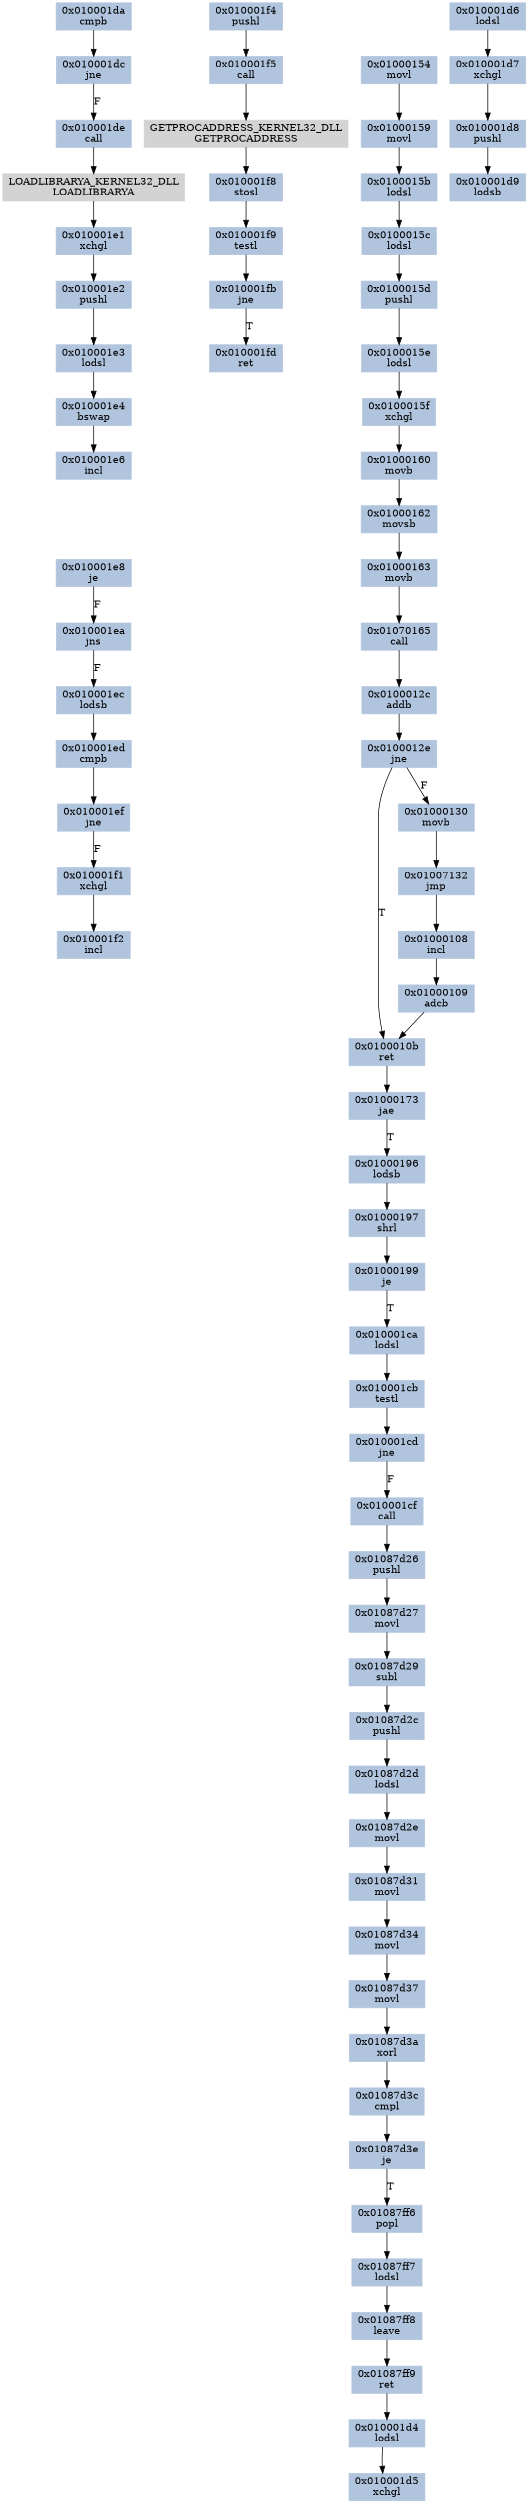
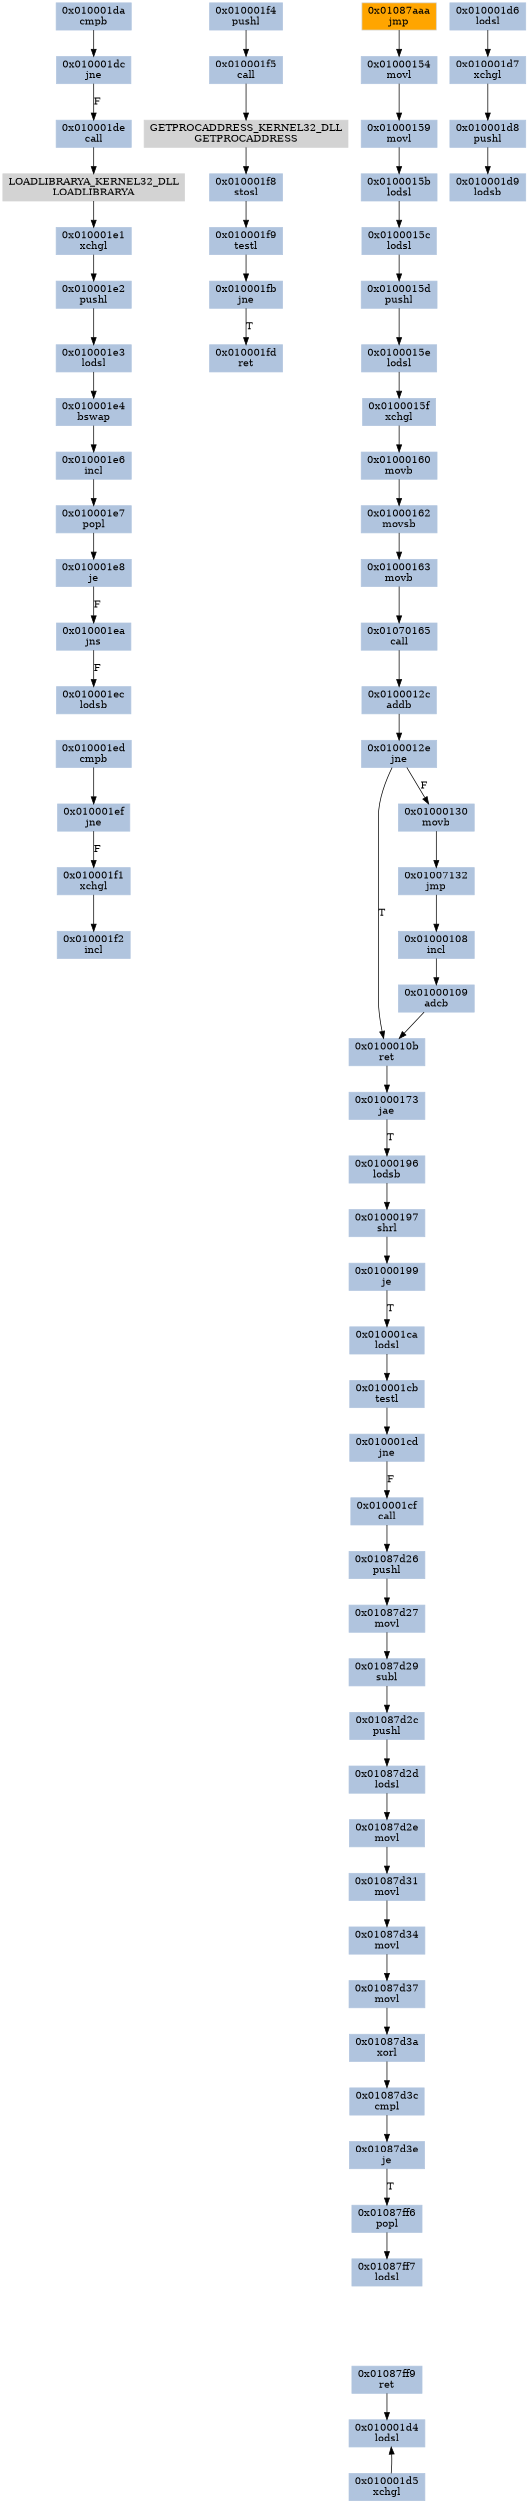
none -> (399, 16)
none -> (94, 519)
(94, 723) -> none
(387, 2326) -> none
(382, 2457) -> (392, 2464)
